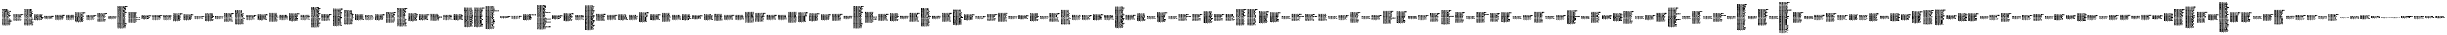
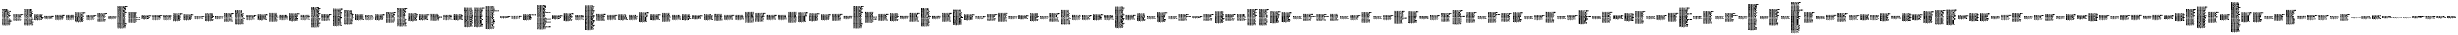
none -> (1197, 17)
